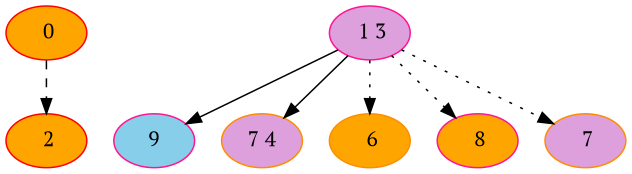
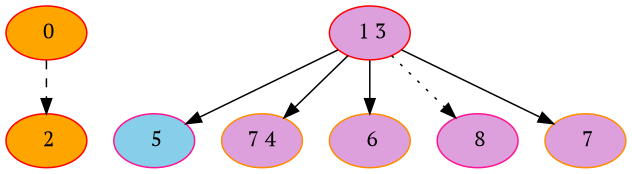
(370, 33) -> (370, 33)
(370, 79) -> (370, 79)
(471, 83) -> (471, 83)
(154, 141) -> (154, 141)
(370, 141) -> (370, 141)
(478, 141) -> (478, 141)
